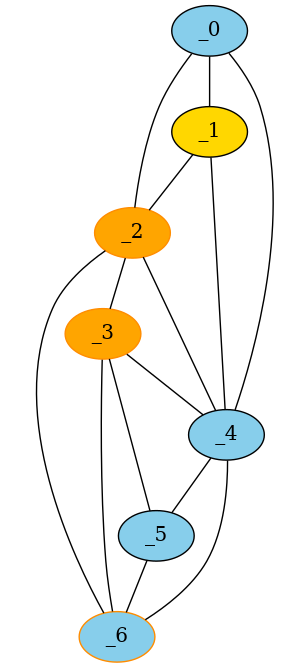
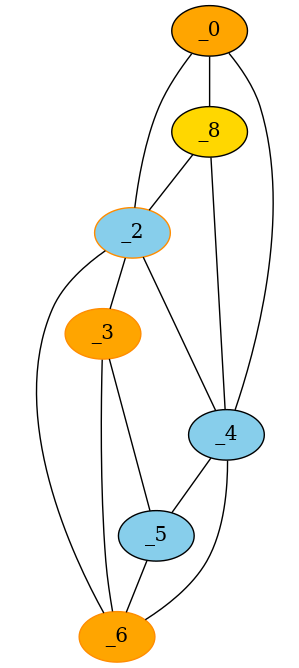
(210, 31) -> (210, 31)
(210, 132) -> (210, 132)
(132, 233) -> (132, 233)
(165, 385) -> none
(117, 637) -> (117, 637)
